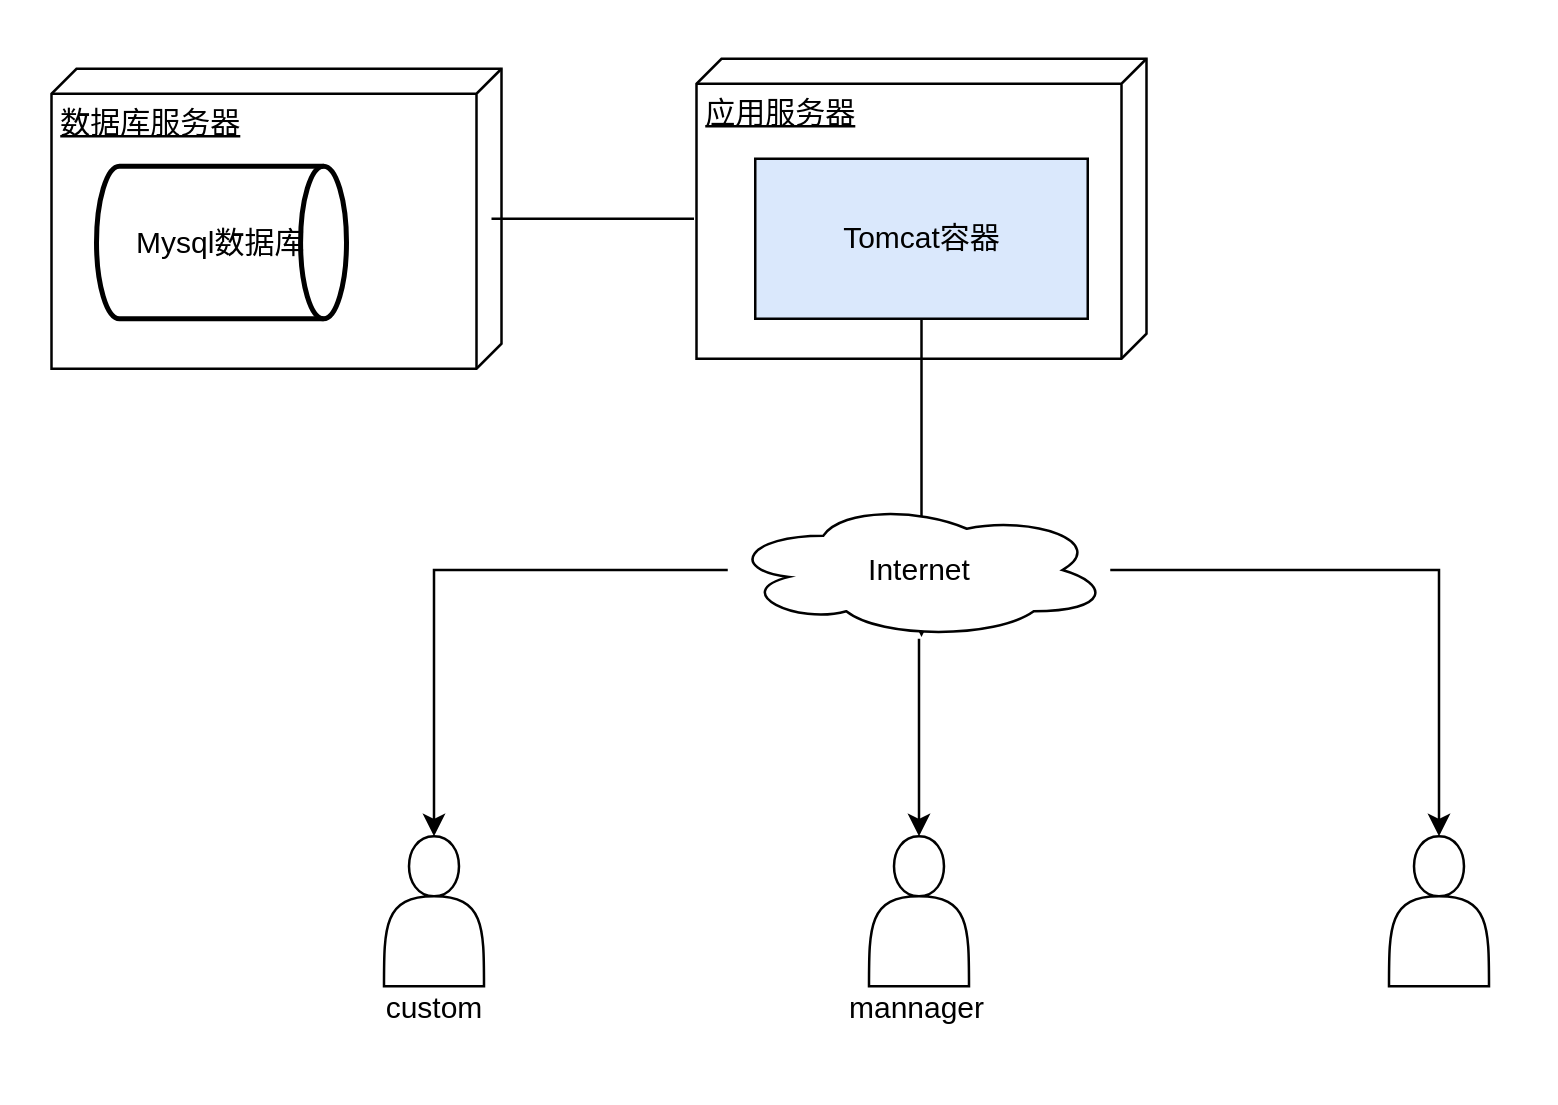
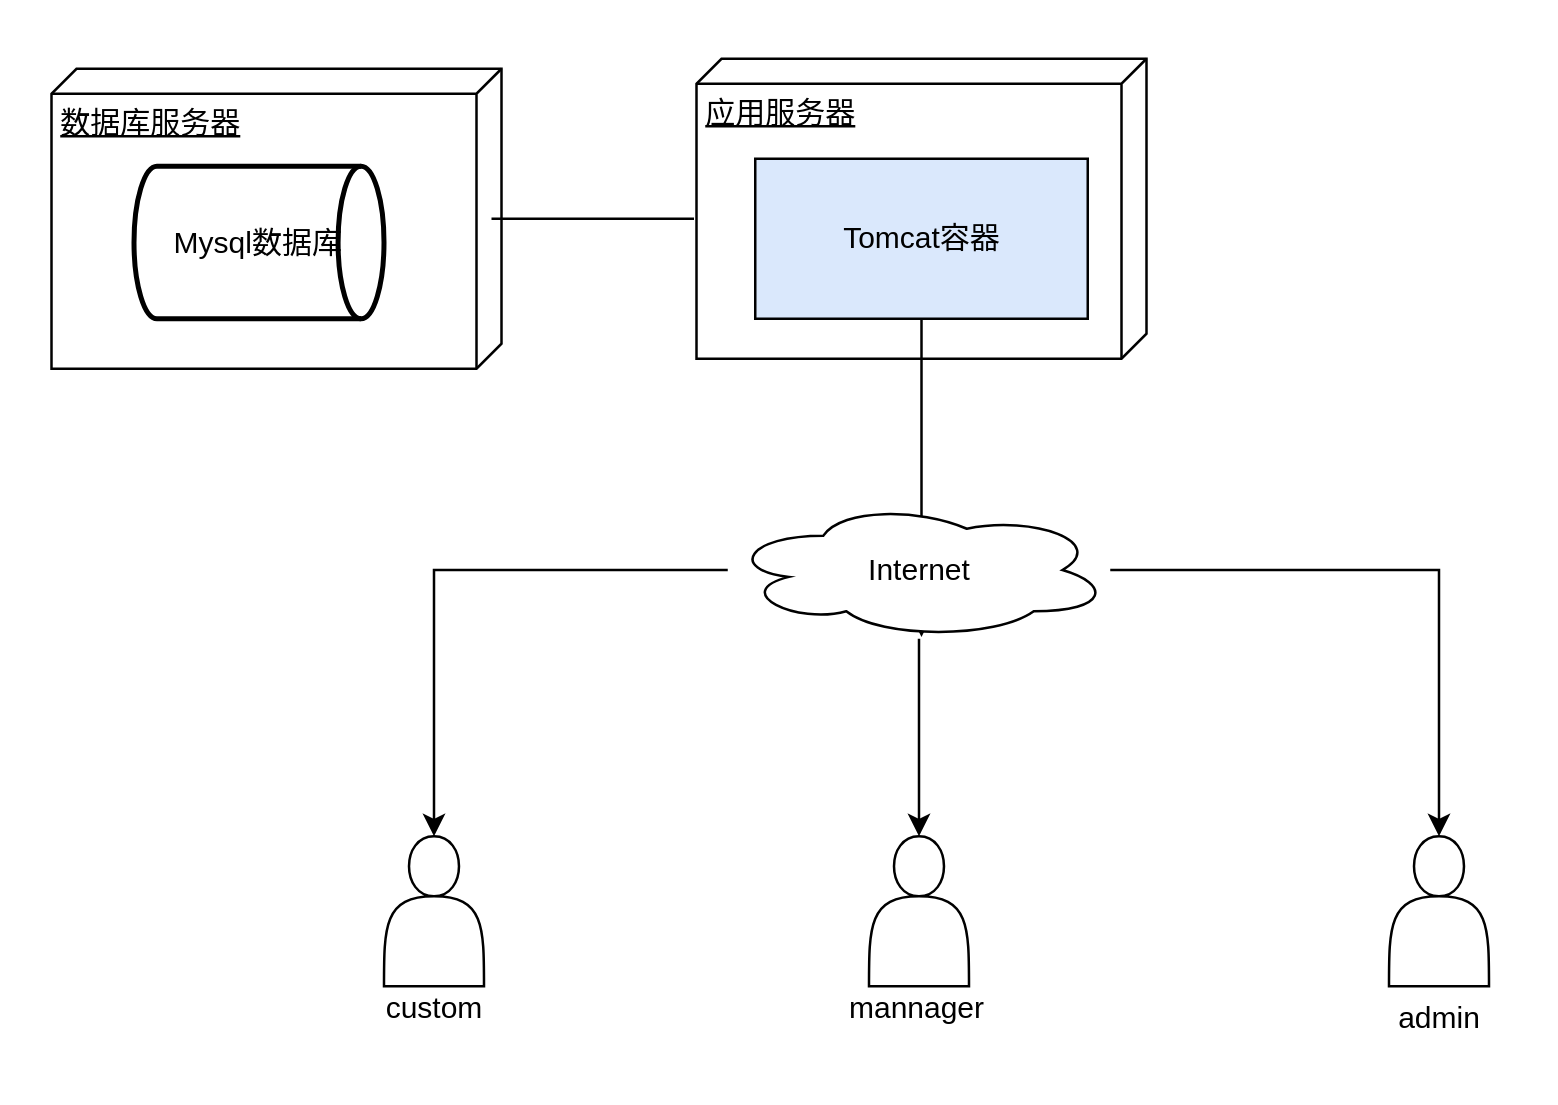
(221, 243) -> (259, 243)
none -> (1439, 1019)
